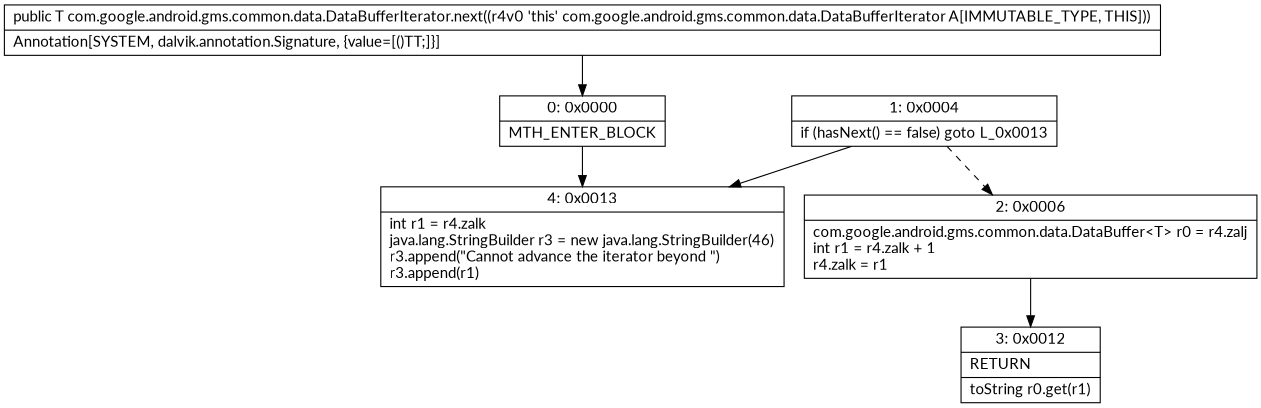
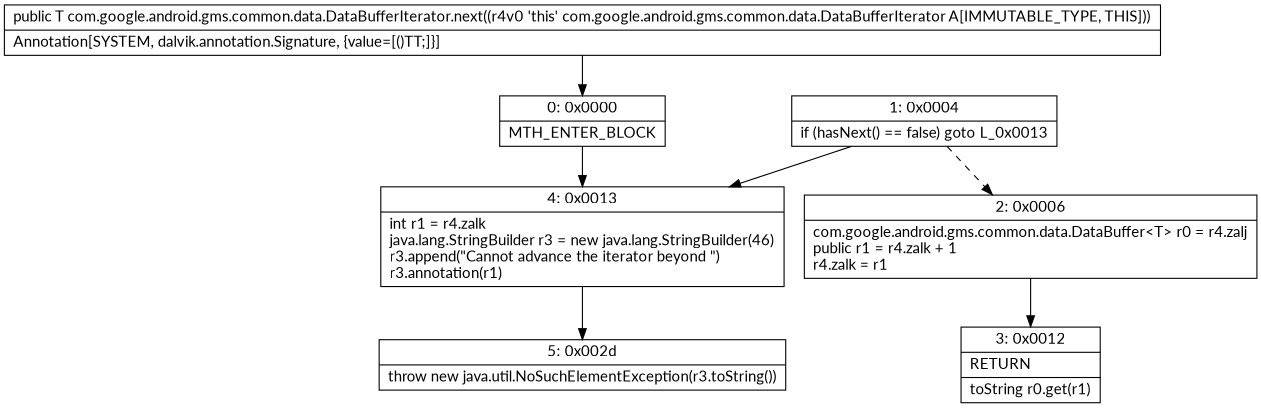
(874, 249) -> (885, 249)
(434, 273) -> (446, 273)
none -> (582, 365)
